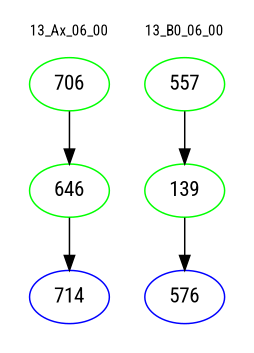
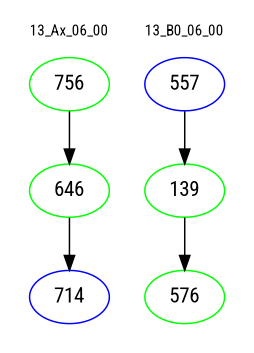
(69, 84) -> (69, 84)
(185, 84) -> (185, 84)
(185, 297) -> (185, 297)
